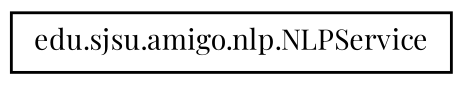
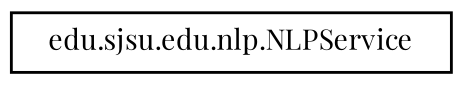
(231, 43) -> (231, 43)
